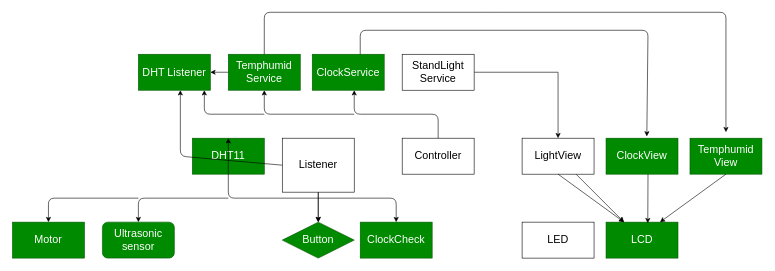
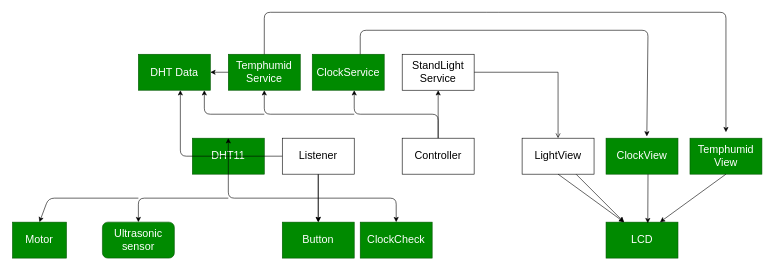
(174, 72) -> (174, 72)
none -> (438, 95)
(558, 132) -> (558, 134)
(318, 165) -> (318, 156)
(48, 240) -> (39, 240)
(318, 240) -> (318, 240)
(558, 240) -> none
